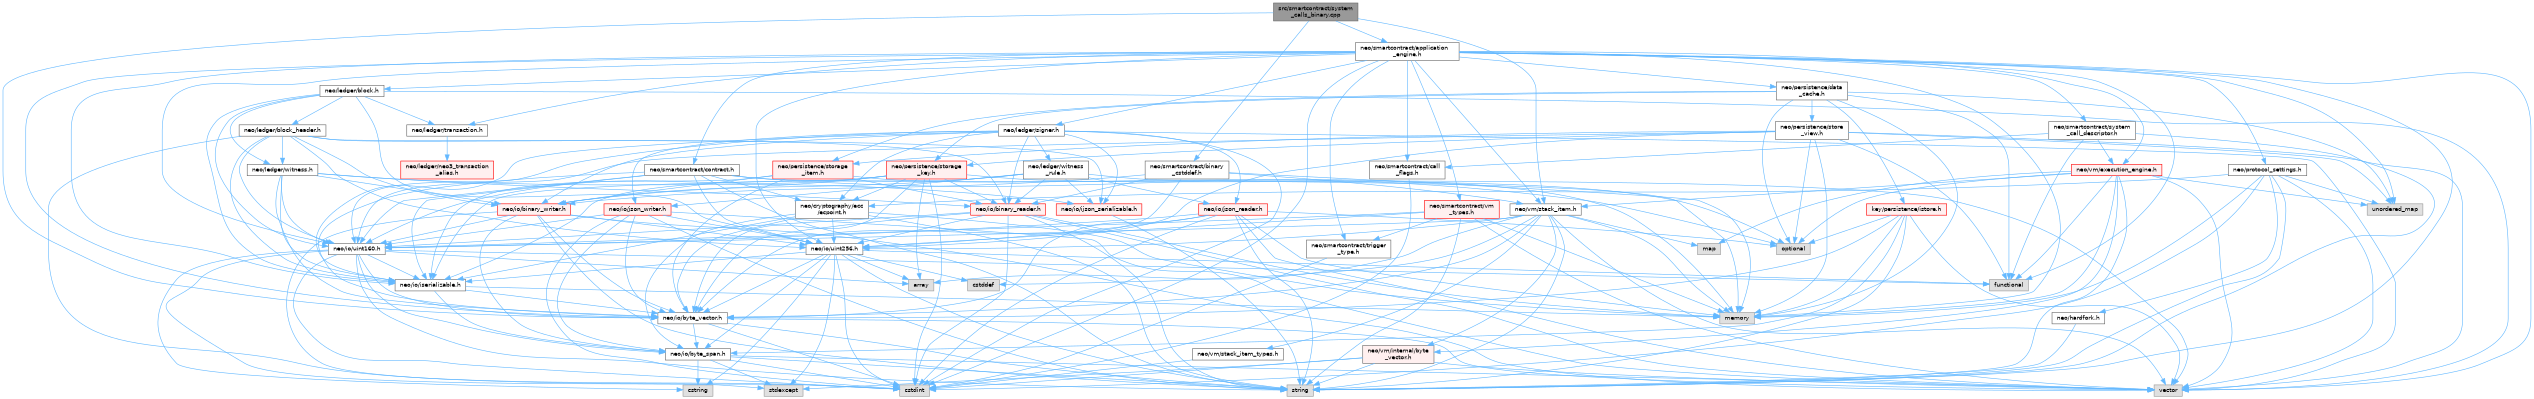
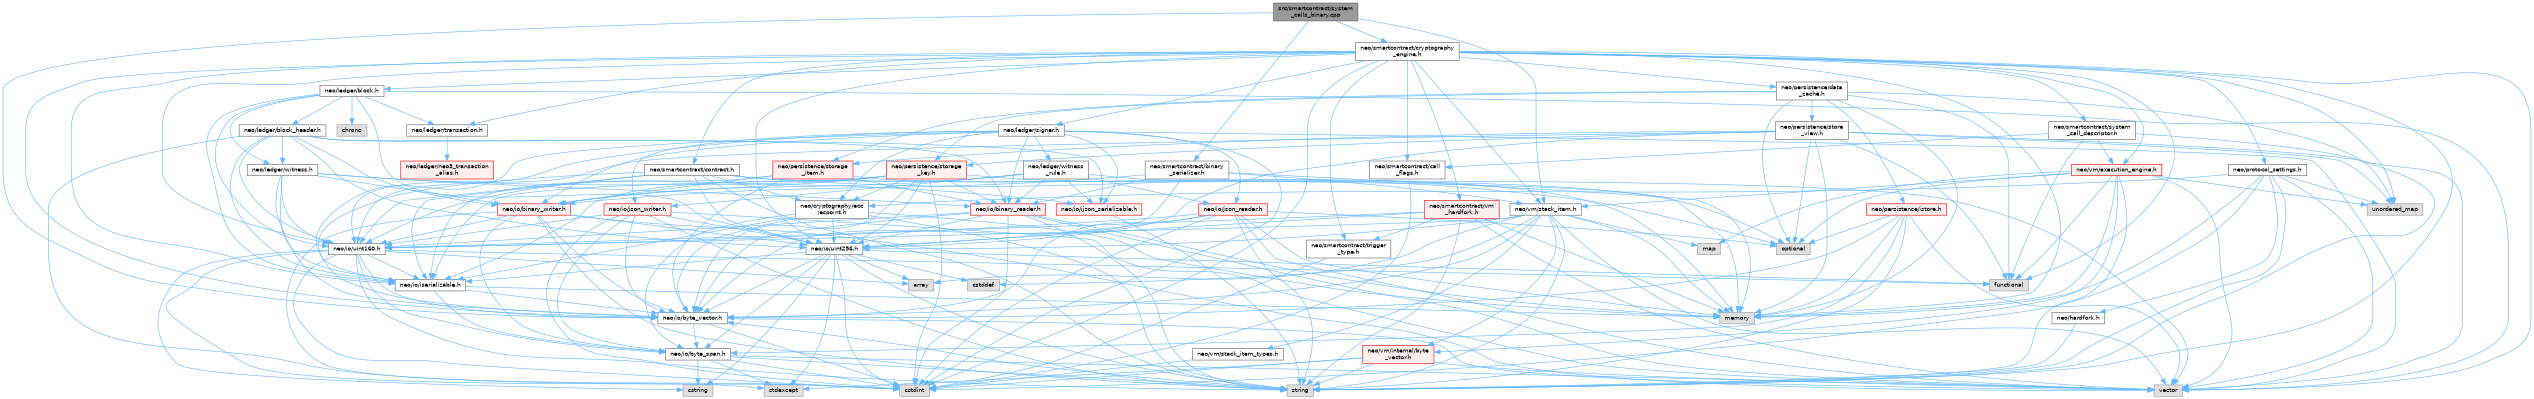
(1407, 51) -> (1407, 51)
none -> (352, 130)
(1187, 170) -> (1187, 170)
(1462, 210) -> (1462, 210)
(1907, 210) -> (1907, 210)
(919, 212) -> (902, 210)
(1398, 354) -> (1398, 354)
(962, 357) -> (899, 345)
